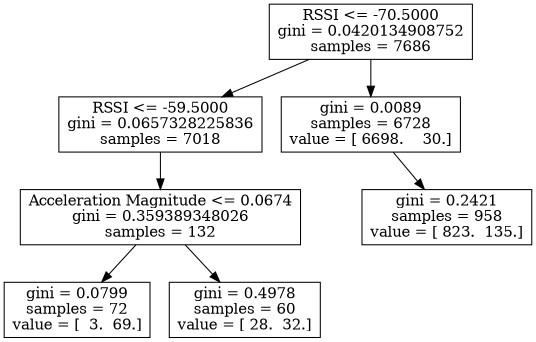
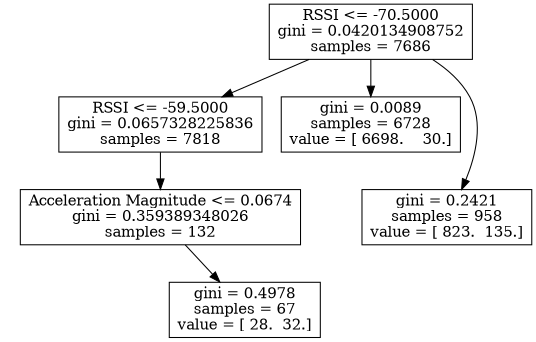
(160, 124) -> (160, 124)
(405, 167) -> (475, 112)
(77, 310) -> none
(245, 310) -> (245, 310)
